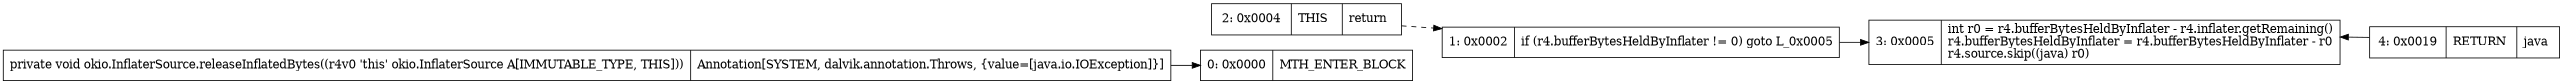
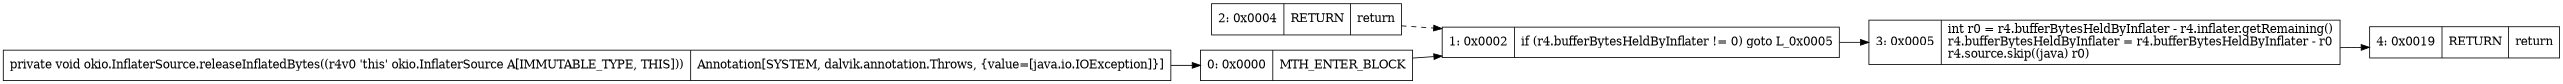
(1313, 19) -> (1317, 19)
(2359, 37) -> (2351, 48)
(2536, 42) -> (2534, 42)
none -> (1423, 57)
